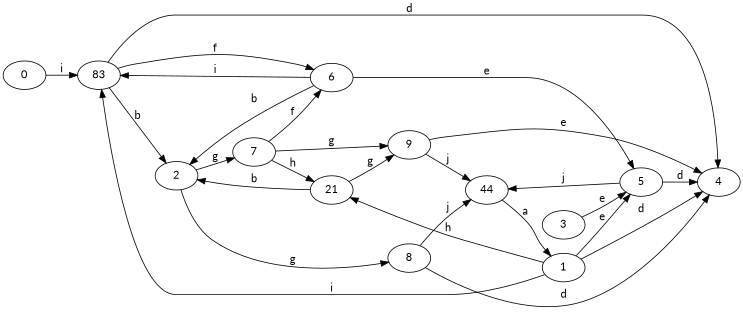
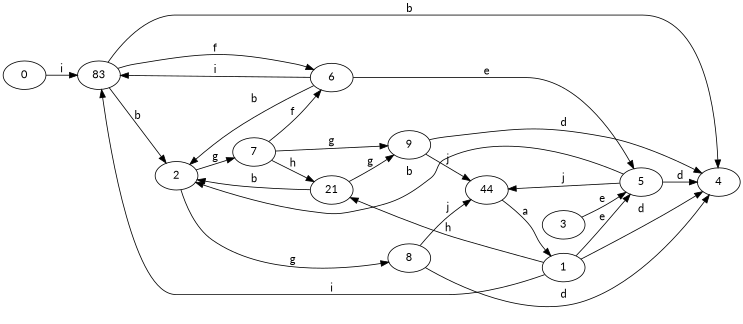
(409, 9) -> (409, 9)
(564, 123) -> (564, 123)
none -> (418, 187)
